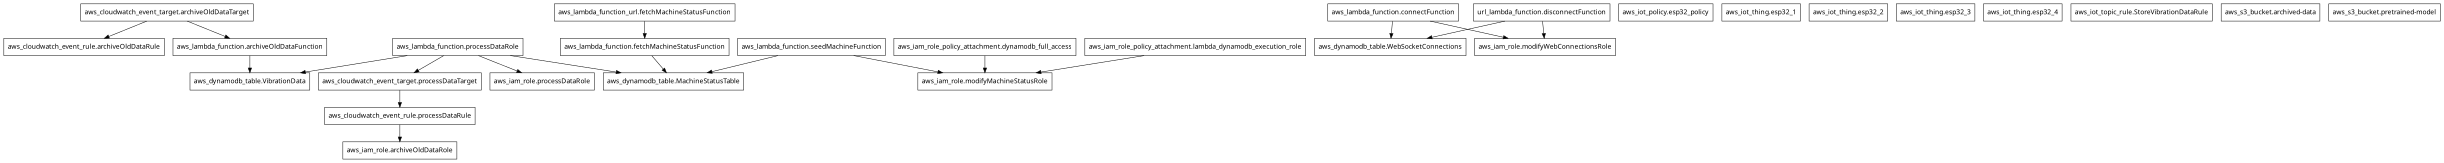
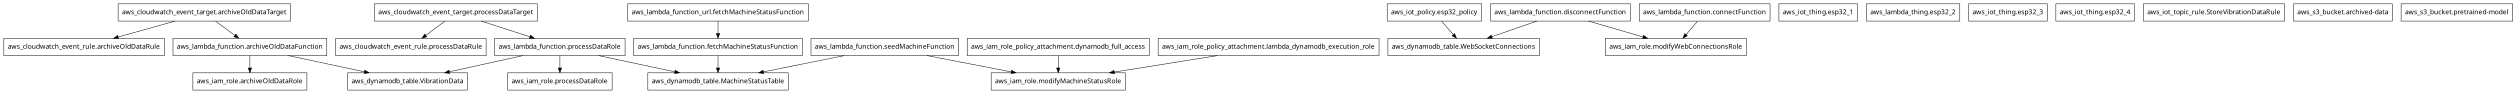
(1542, 12) -> (1560, 12)
(1848, 12) -> (1913, 12)
(1392, 27) -> (1447, 28)
(431, 63) -> (506, 29)
(400, 131) -> (250, 62)
